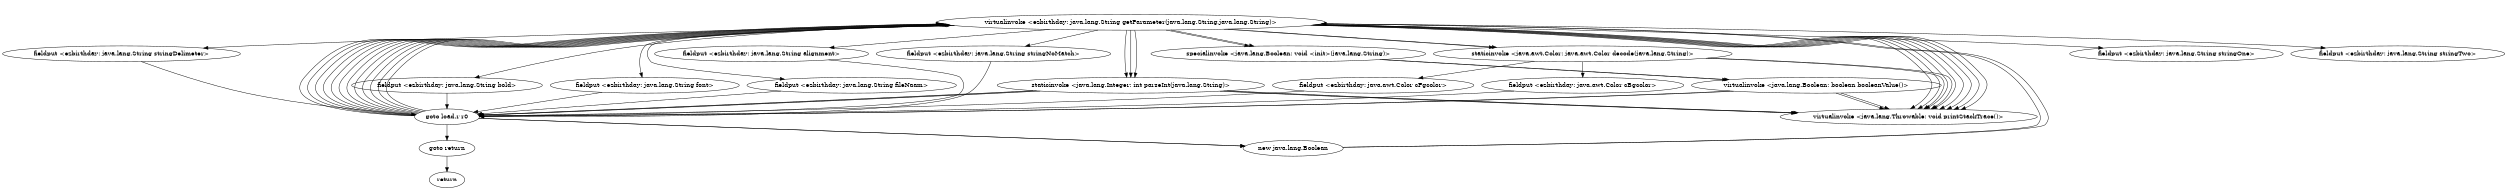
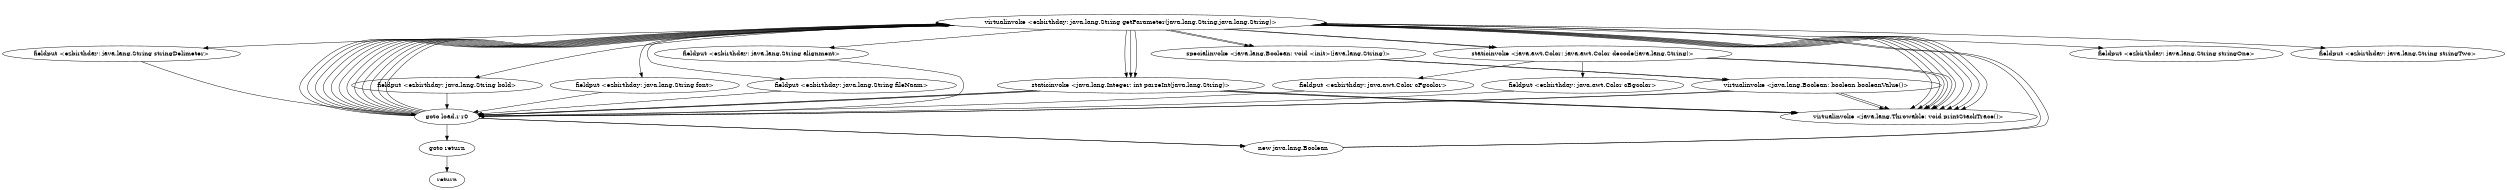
(993, 54) -> none
